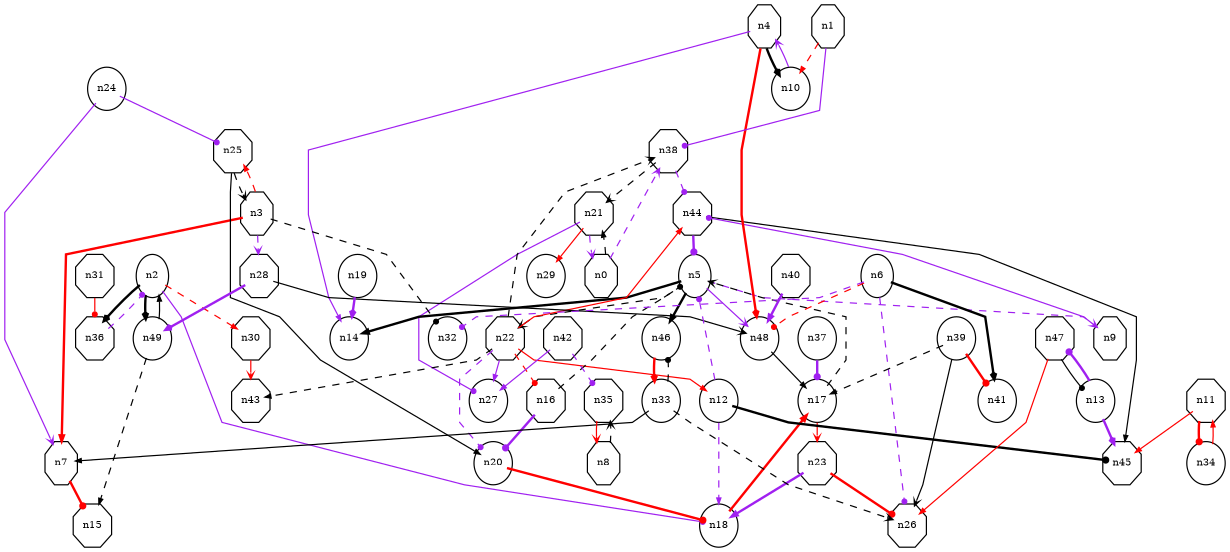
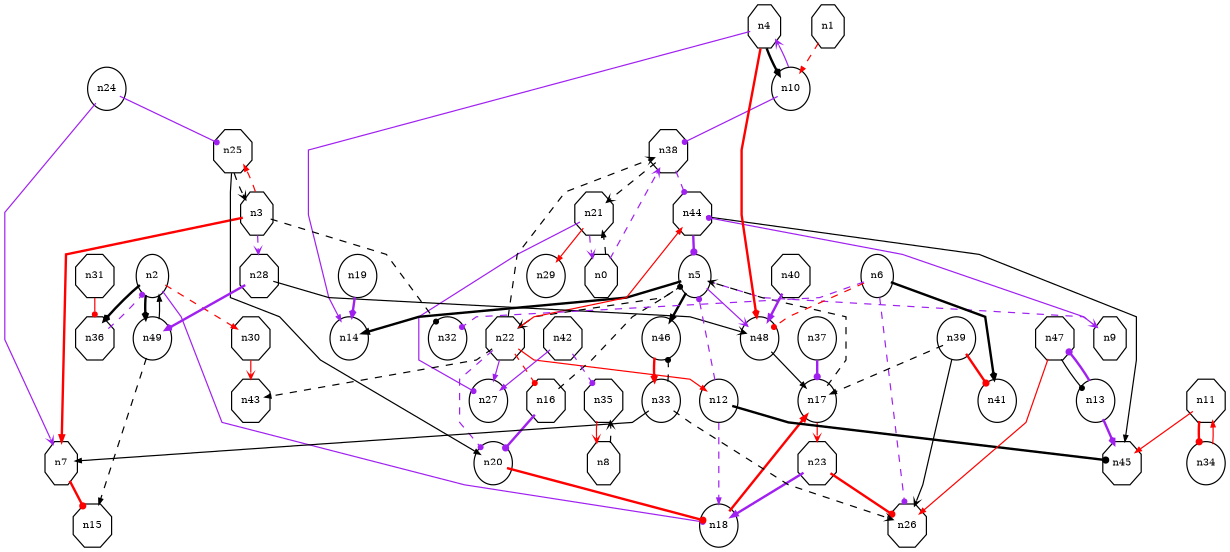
(784, 120) -> (732, 119)
